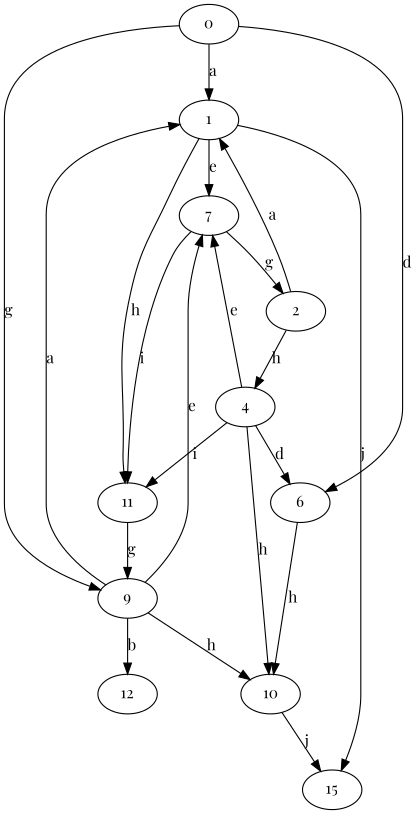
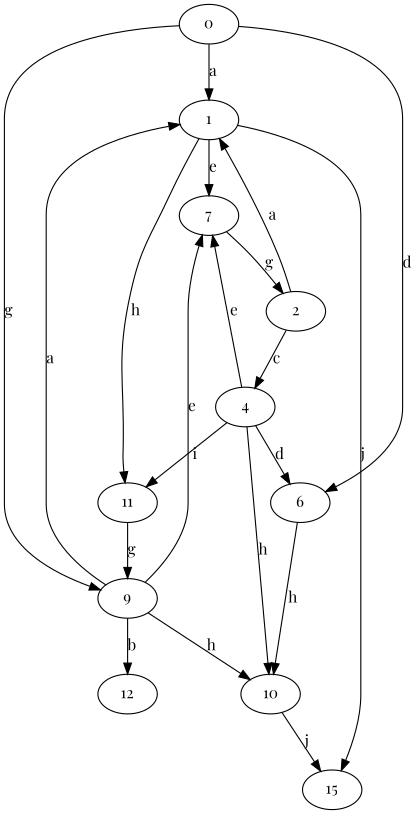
(142, 346) -> none
(277, 359) -> (277, 359)
